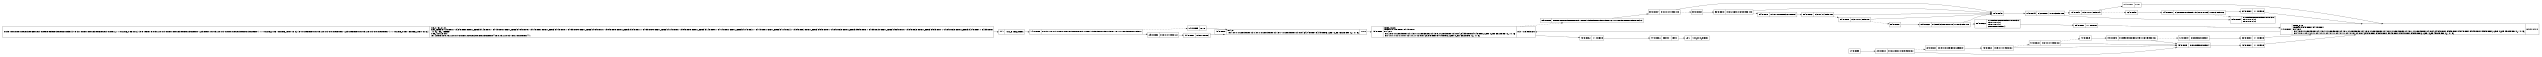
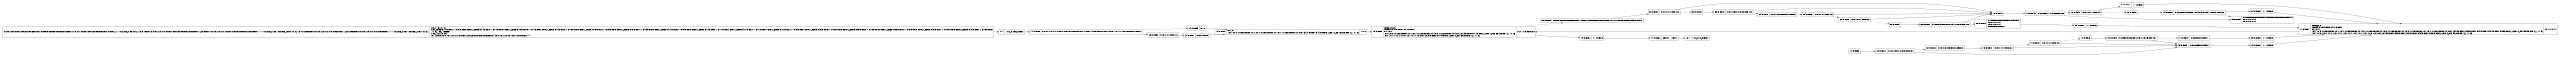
(2138, 5) -> (2138, 5)
(2259, 18) -> (2268, 18)
